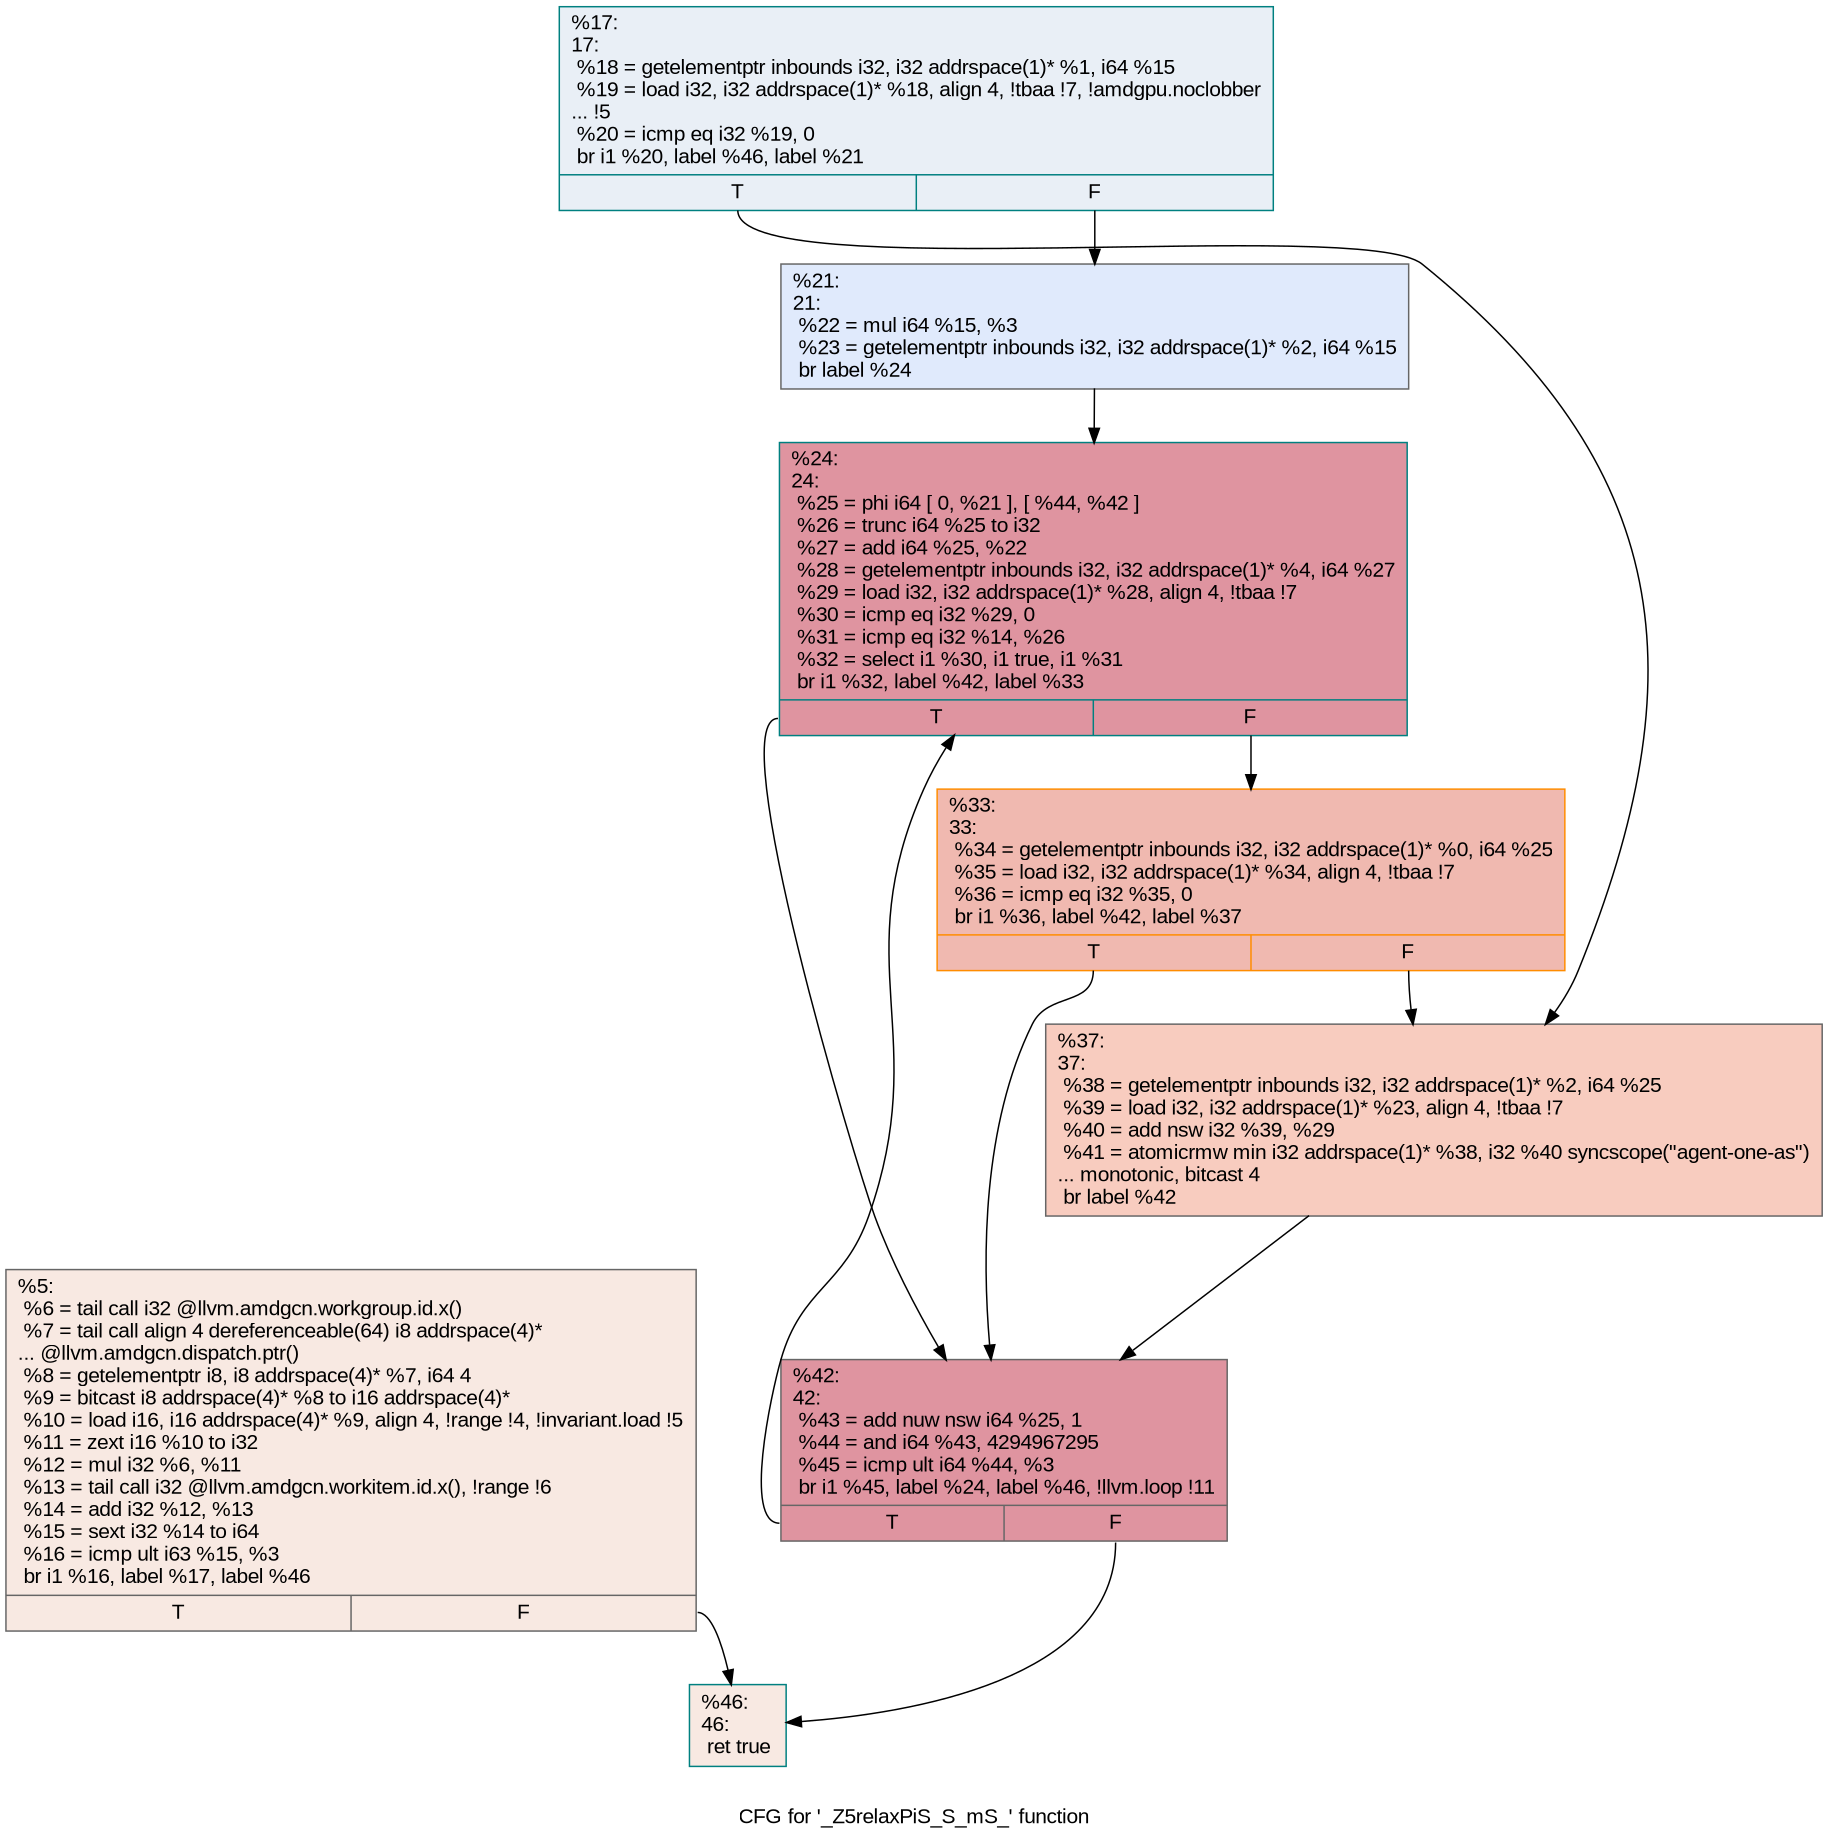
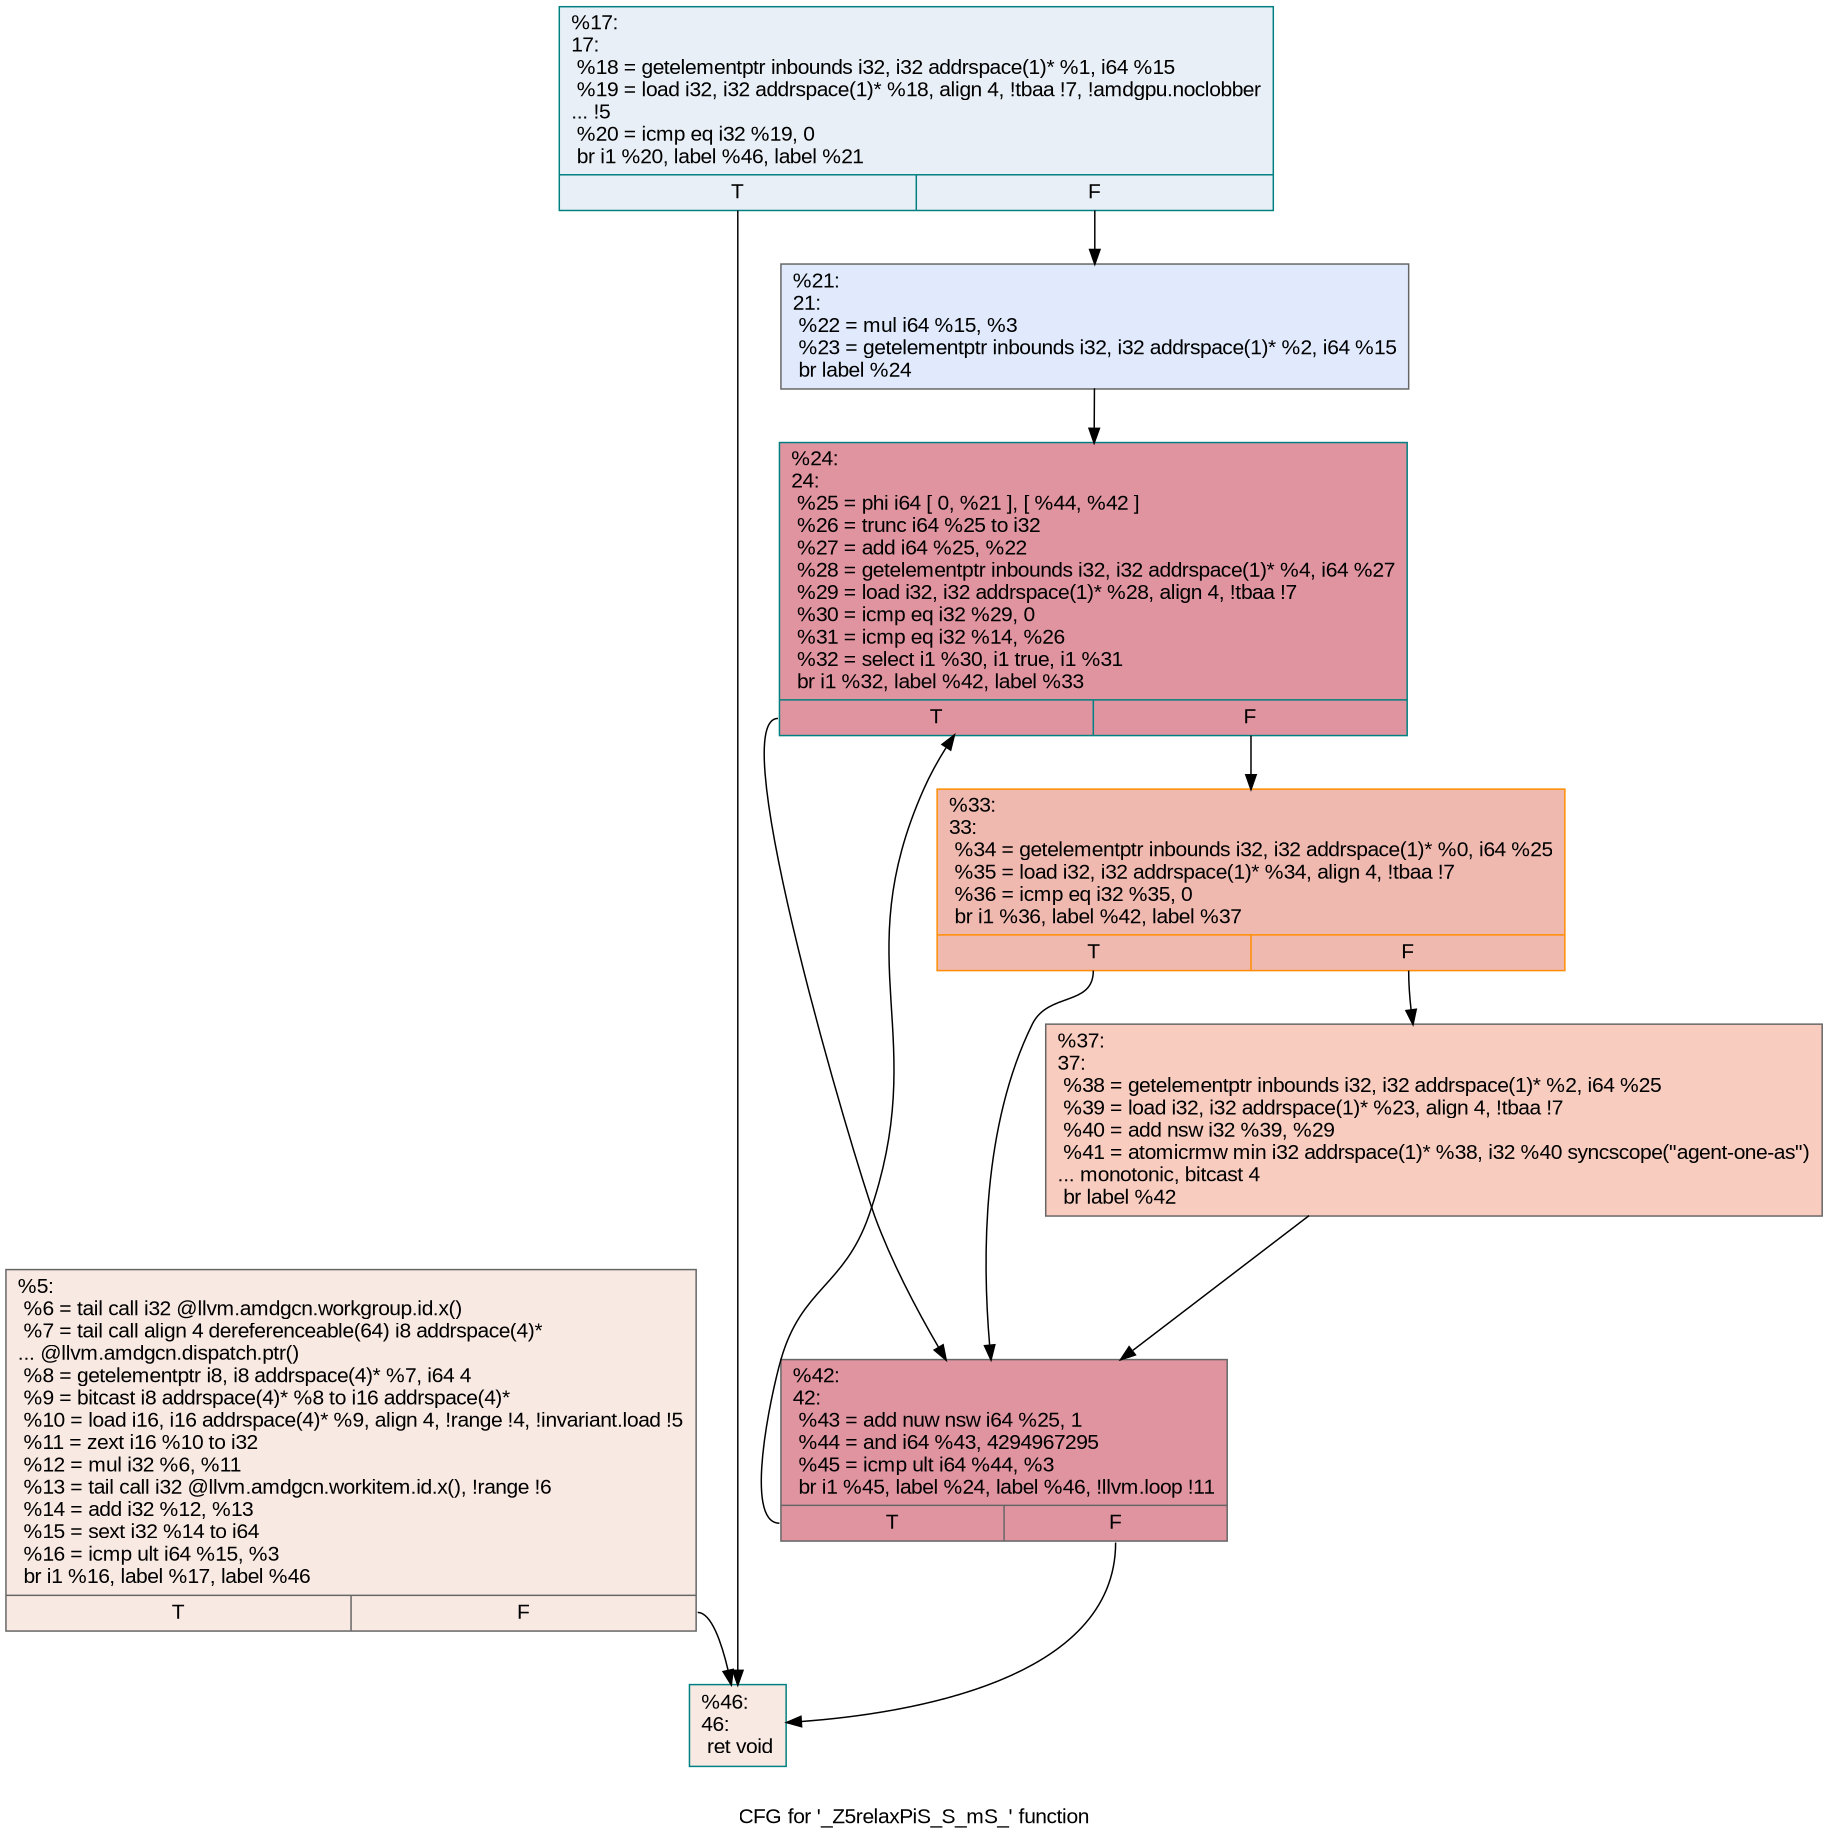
(1476, 313) -> (738, 940)
(149, 1554) -> (149, 1554)
(736, 1747) -> (738, 1747)
